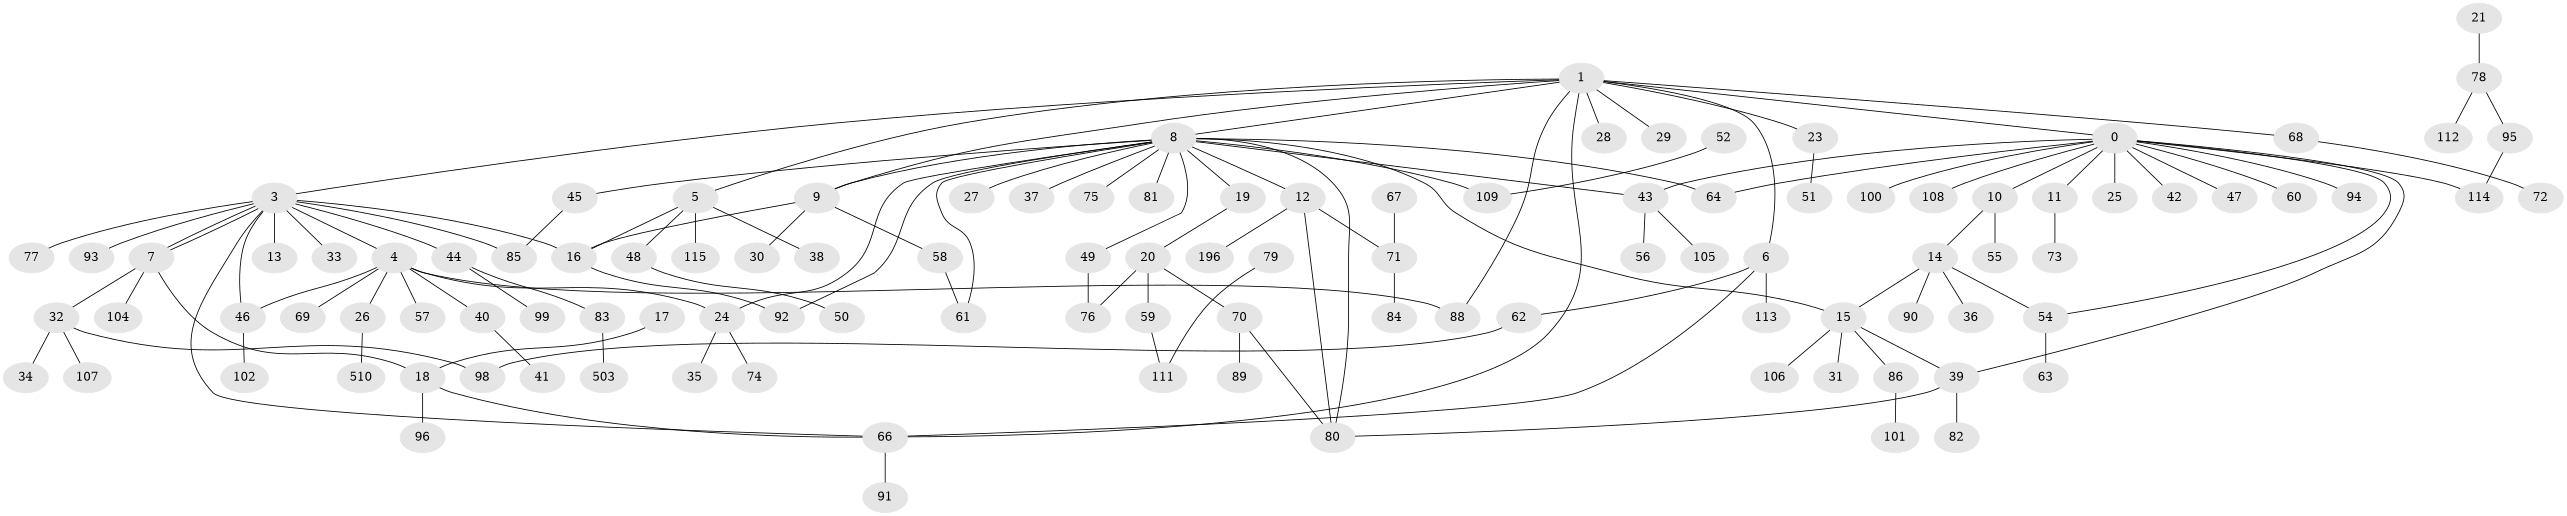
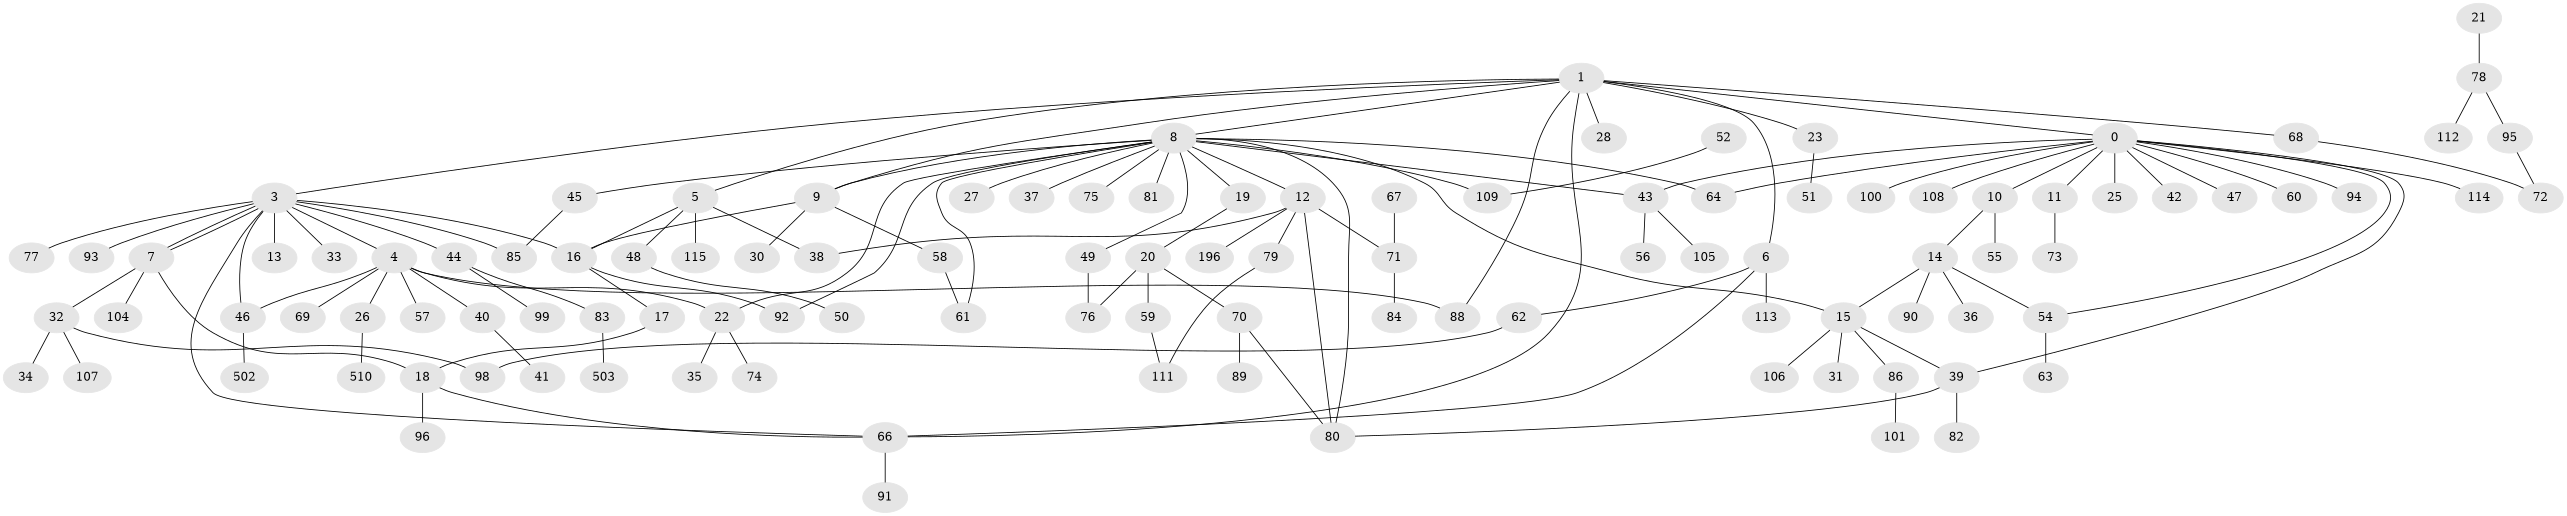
(1664, 138) -> none
(2495, 168) -> (2525, 168)
none -> (1287, 228)
none -> (1063, 236)
none -> (611, 283)
(722, 318) -> (722, 318)
(245, 378) -> (245, 378)
